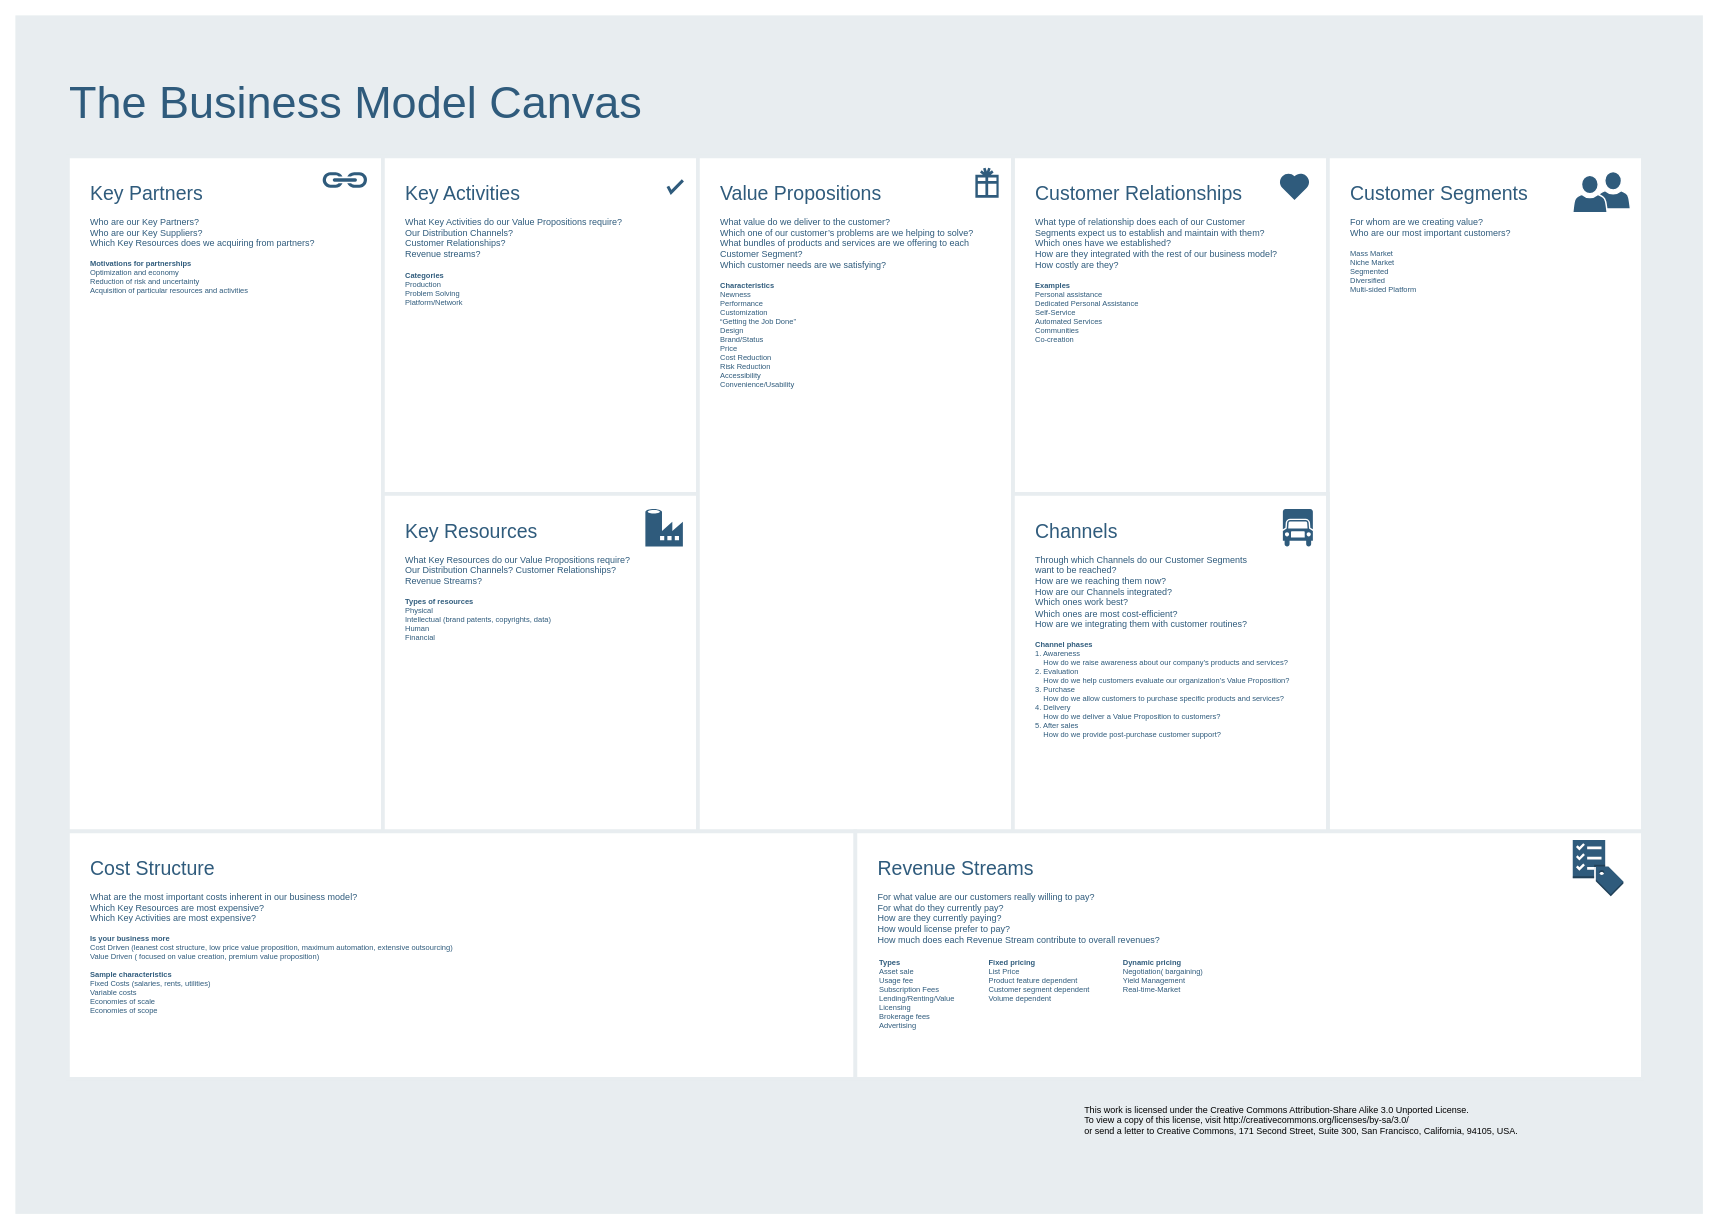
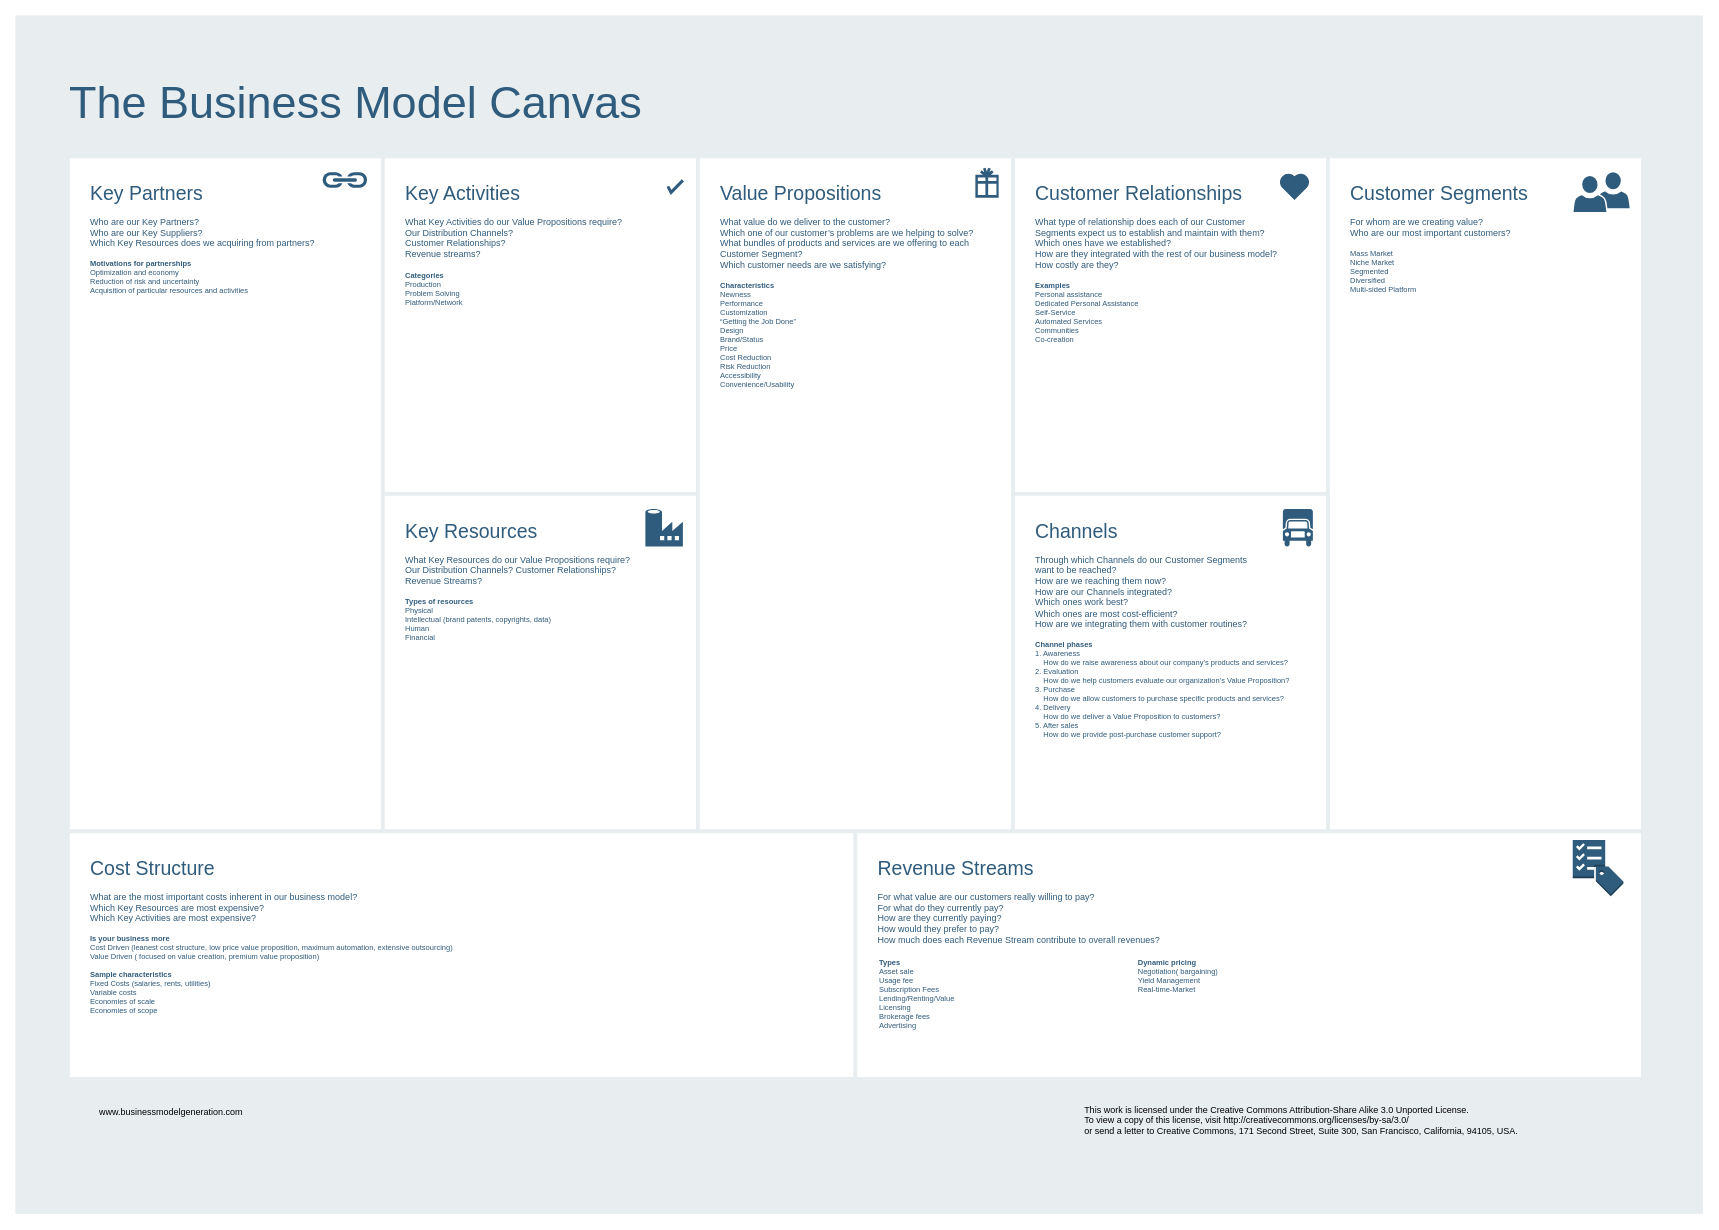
(1028, 890) -> (1028, 890)
(1166, 975) -> (1181, 975)
(1043, 978) -> none
none -> (233, 1111)
